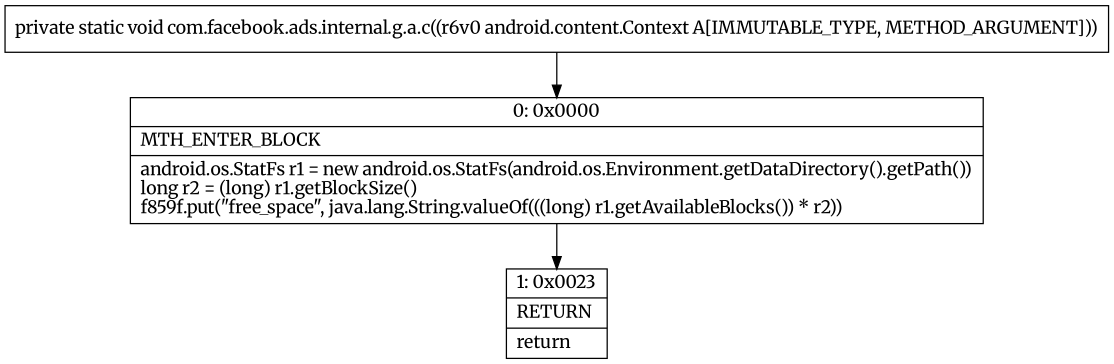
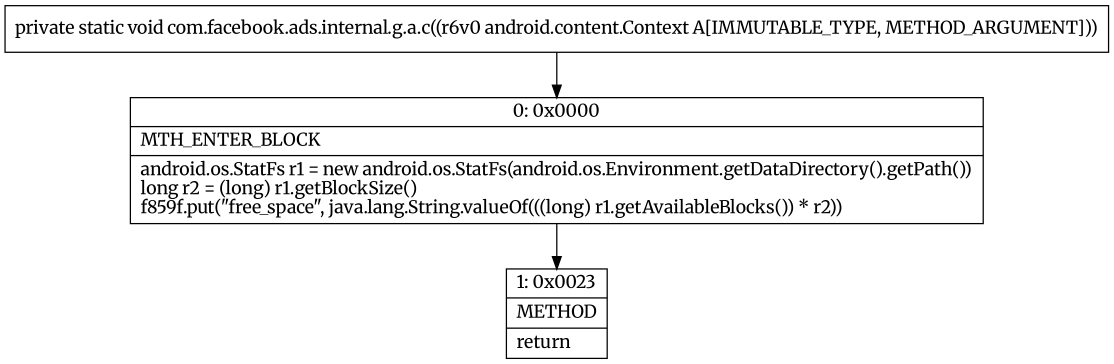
(554, 312) -> (557, 312)
